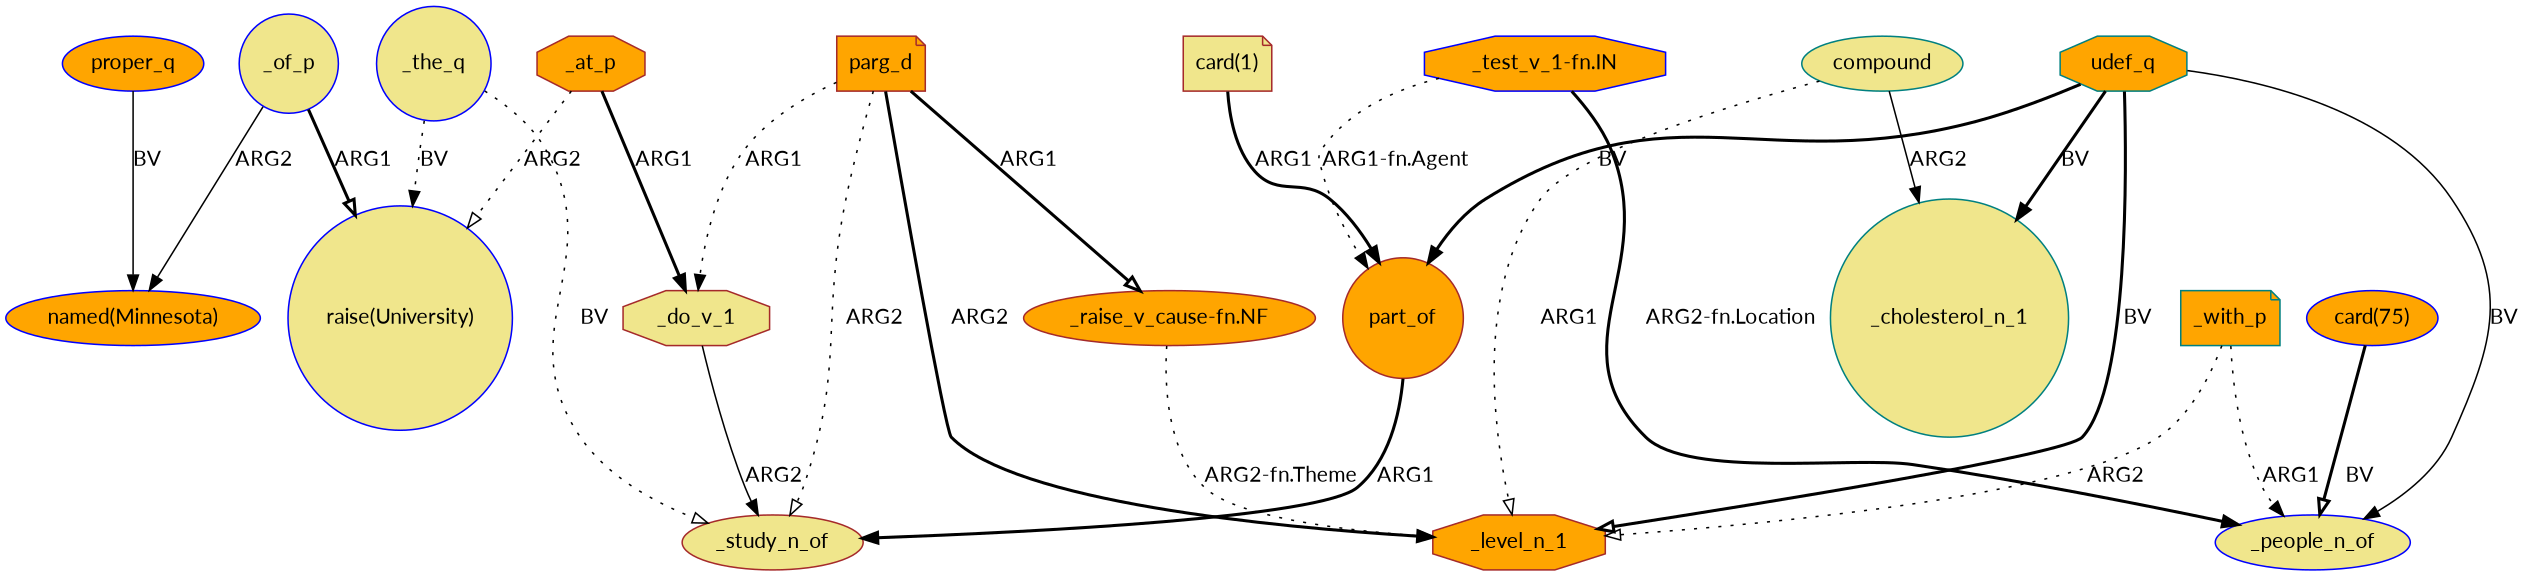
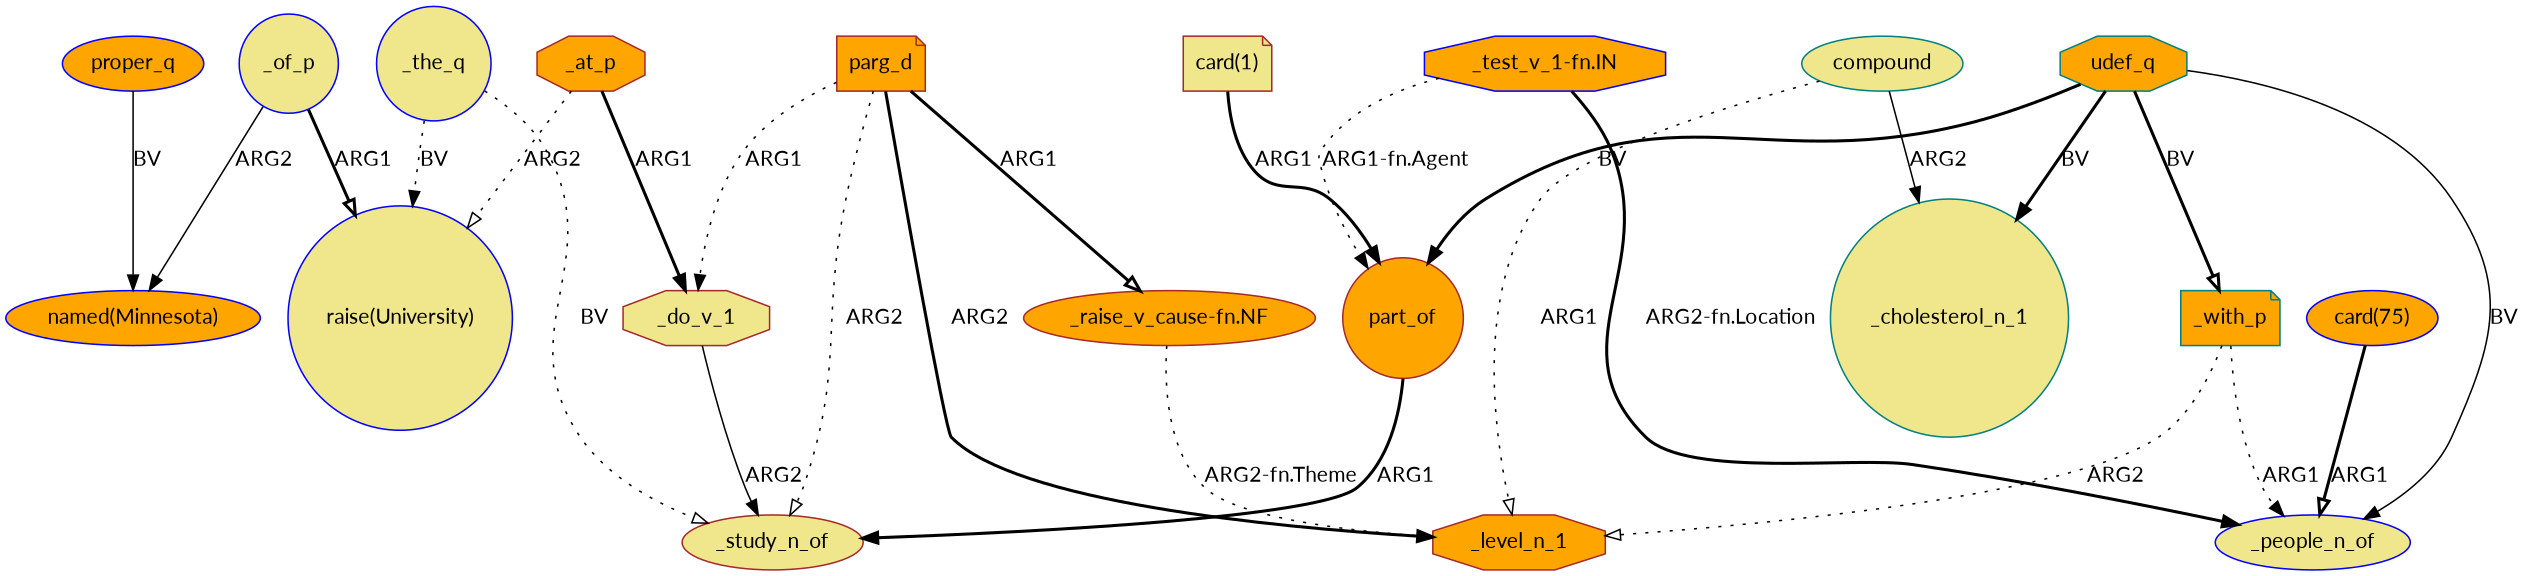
(2022, 455) -> (2174, 184)
(2360, 476) -> (2360, 476)
